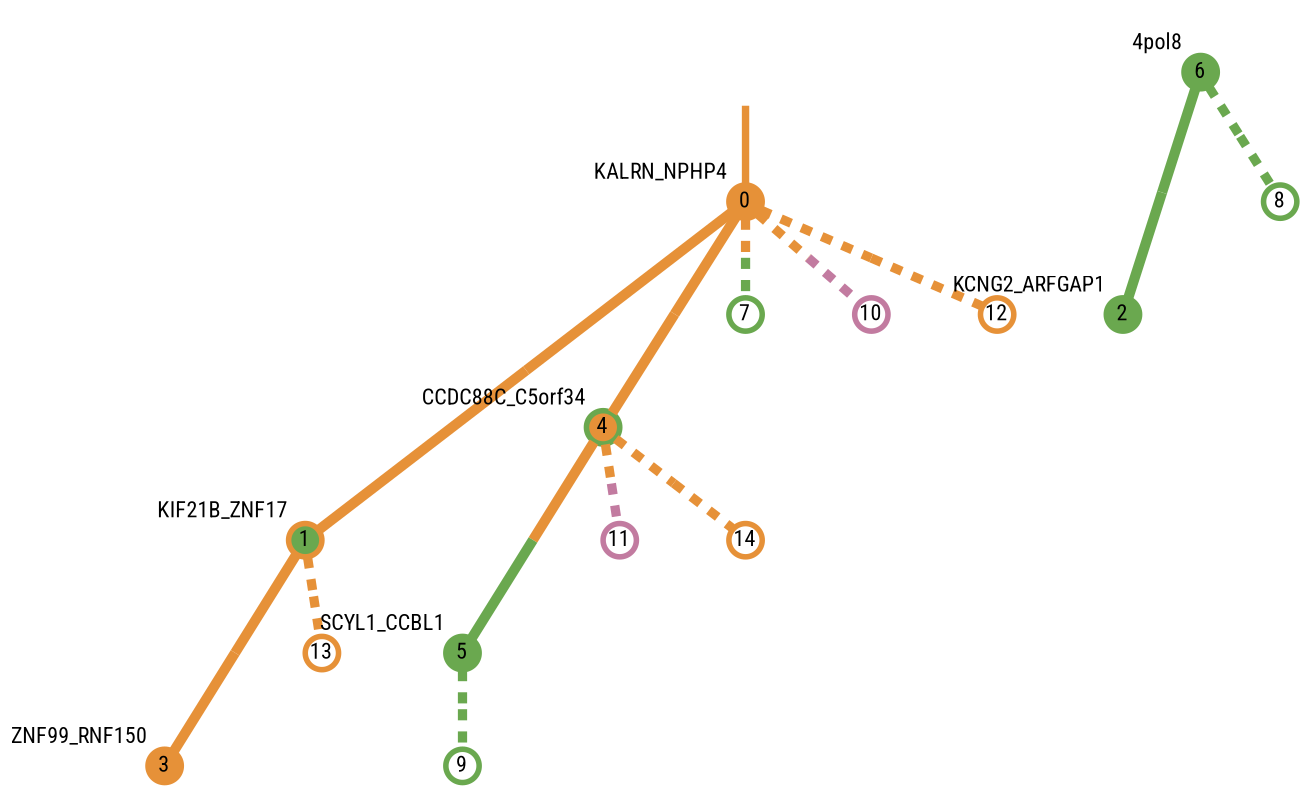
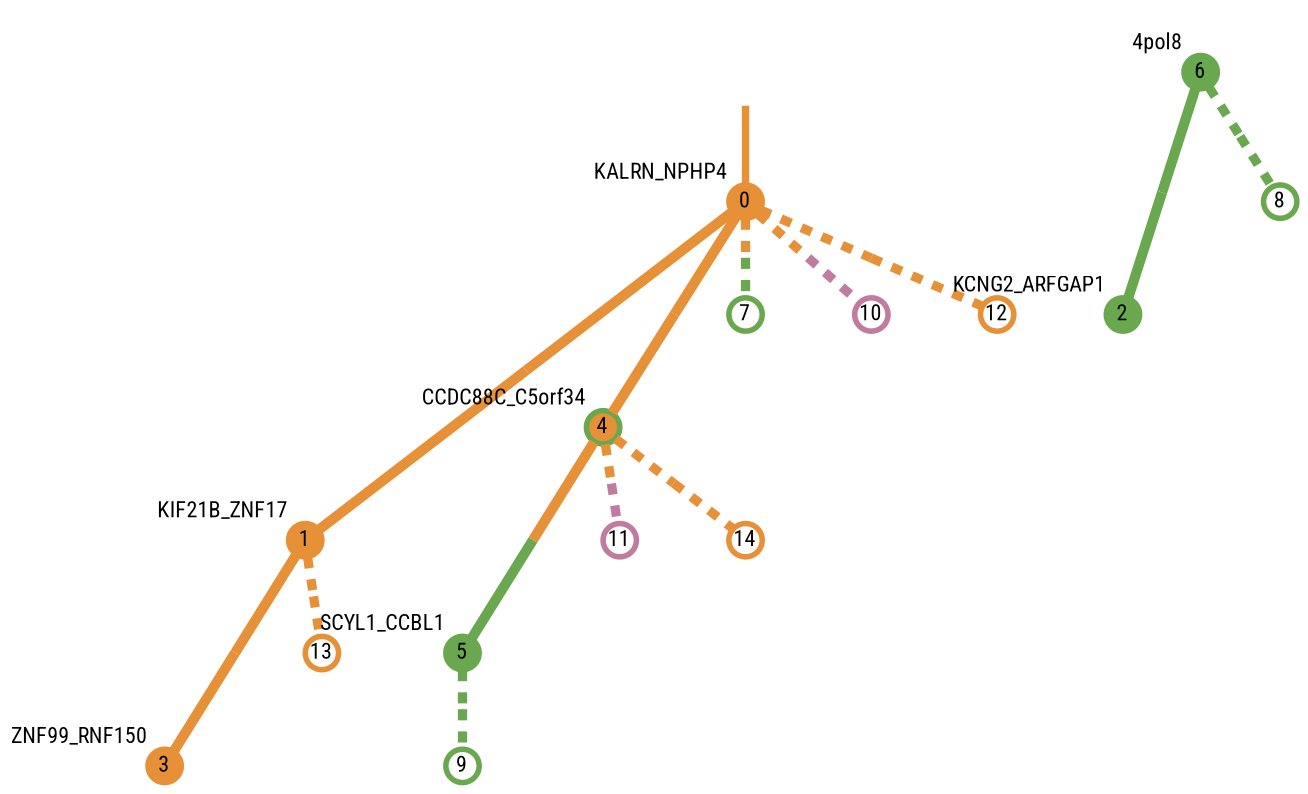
(305, 540) -> (305, 540)
